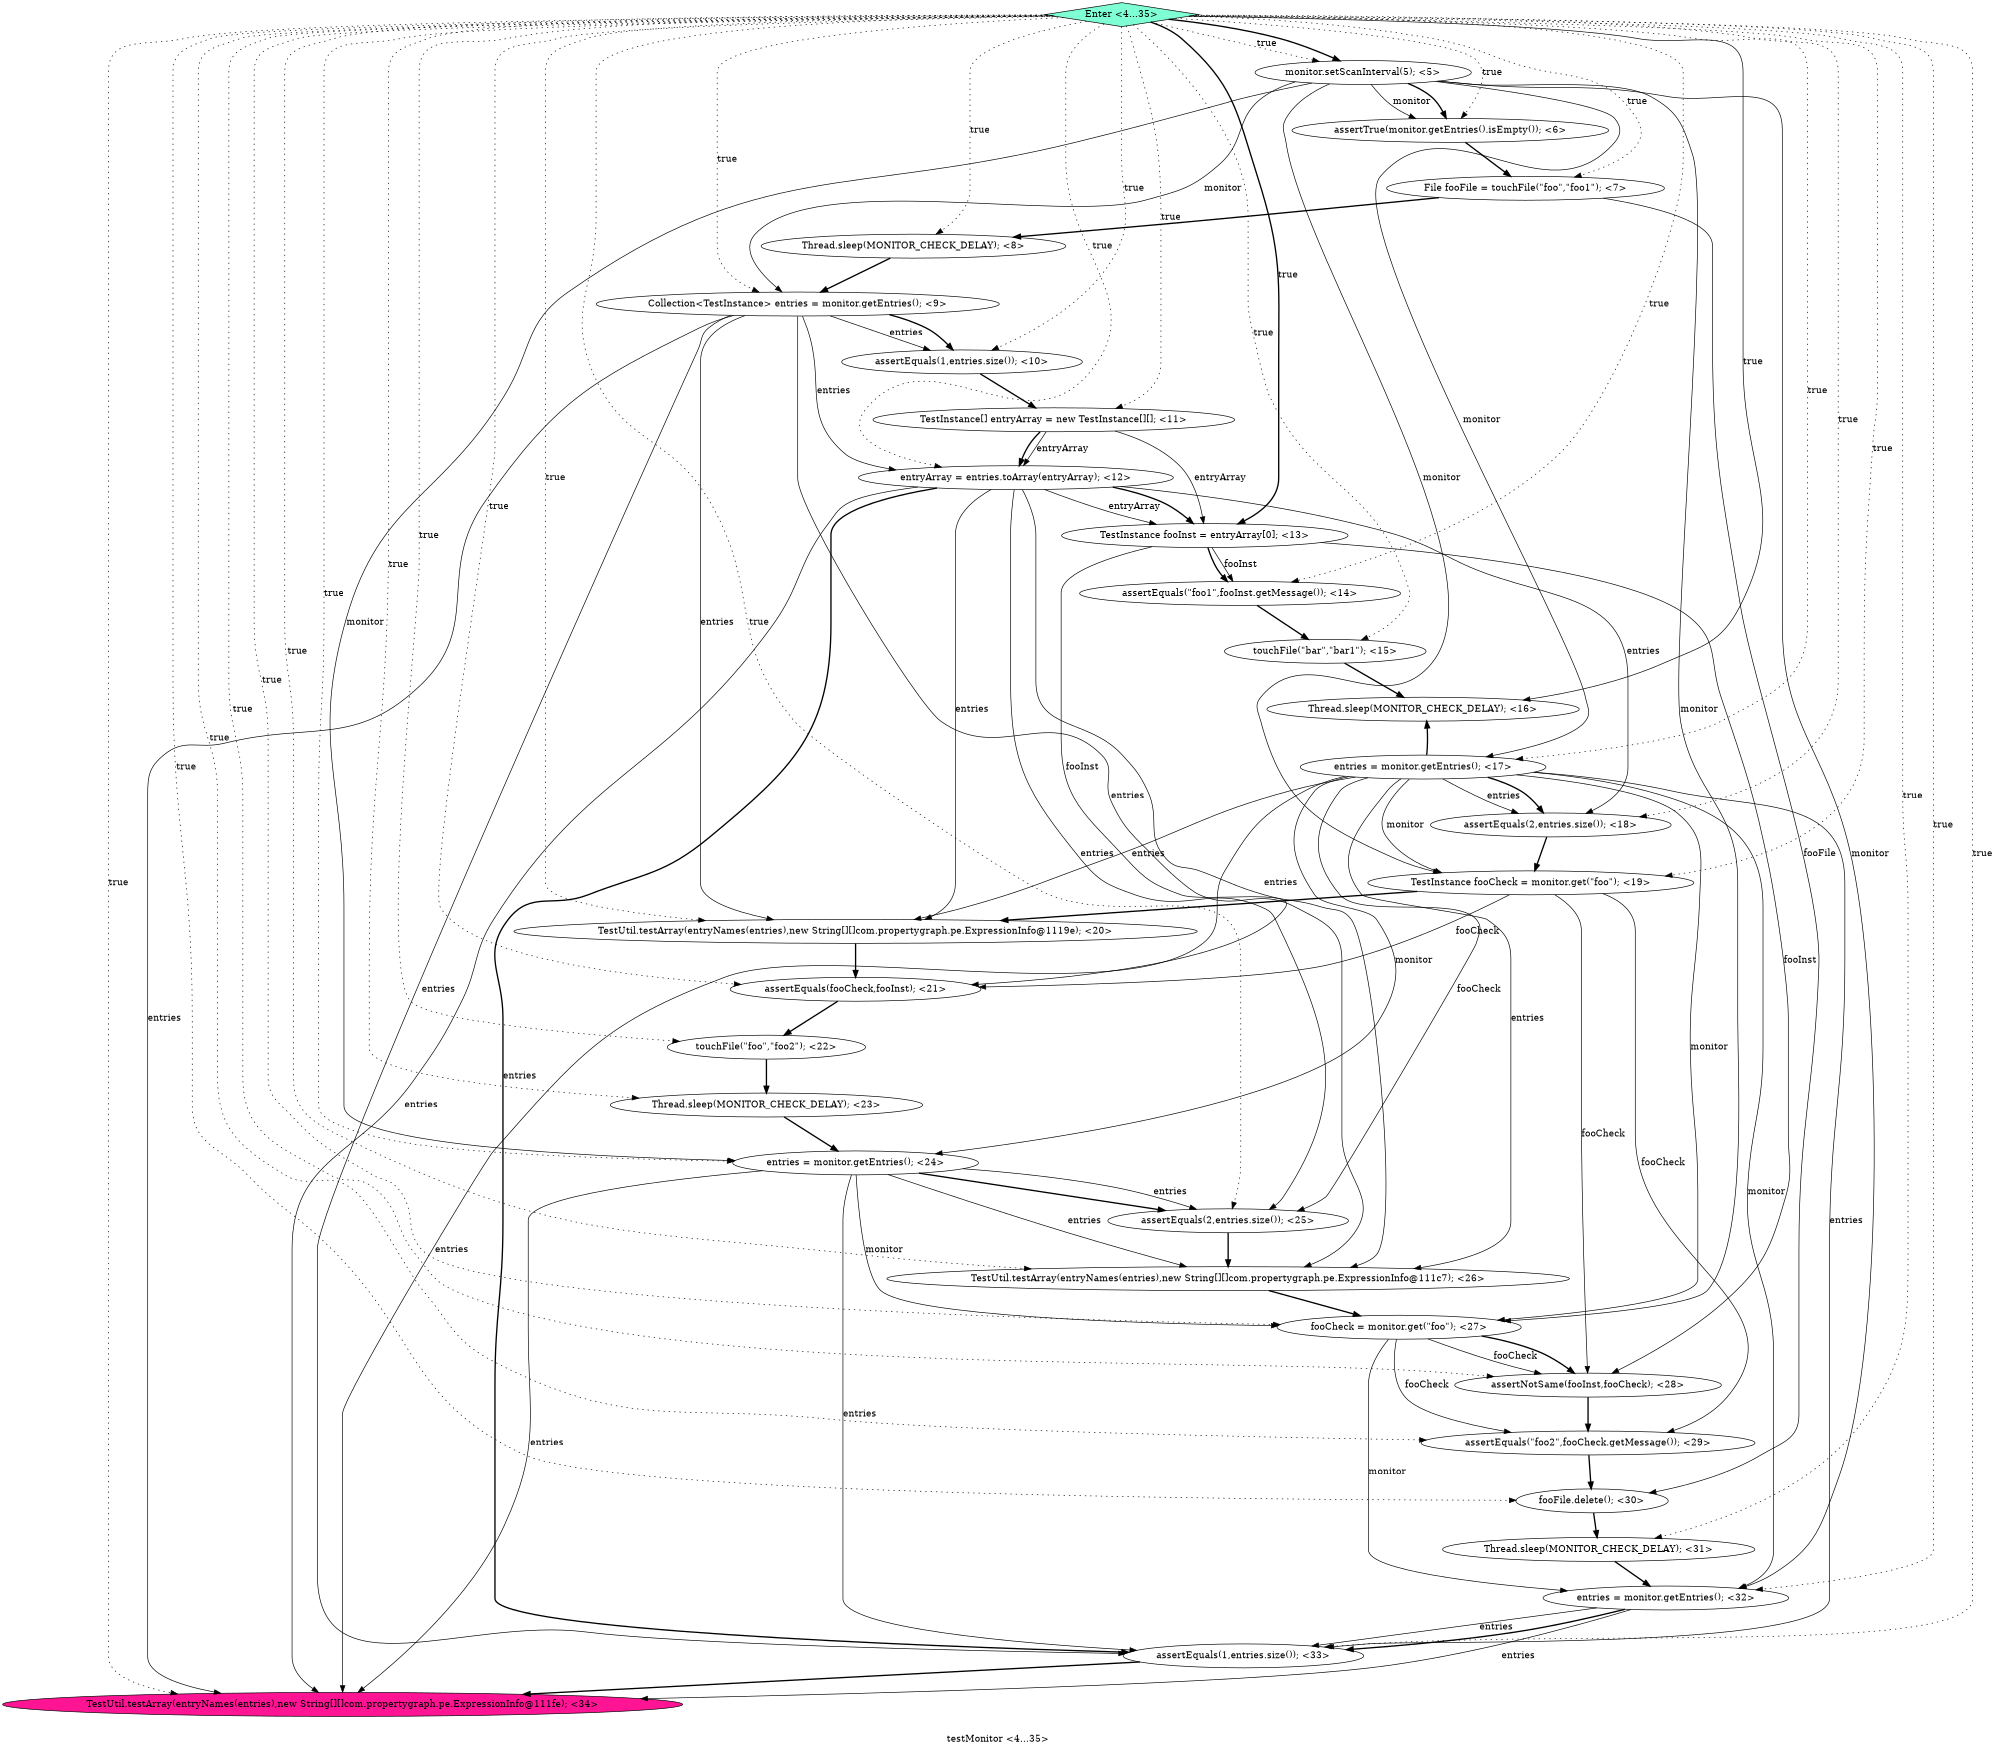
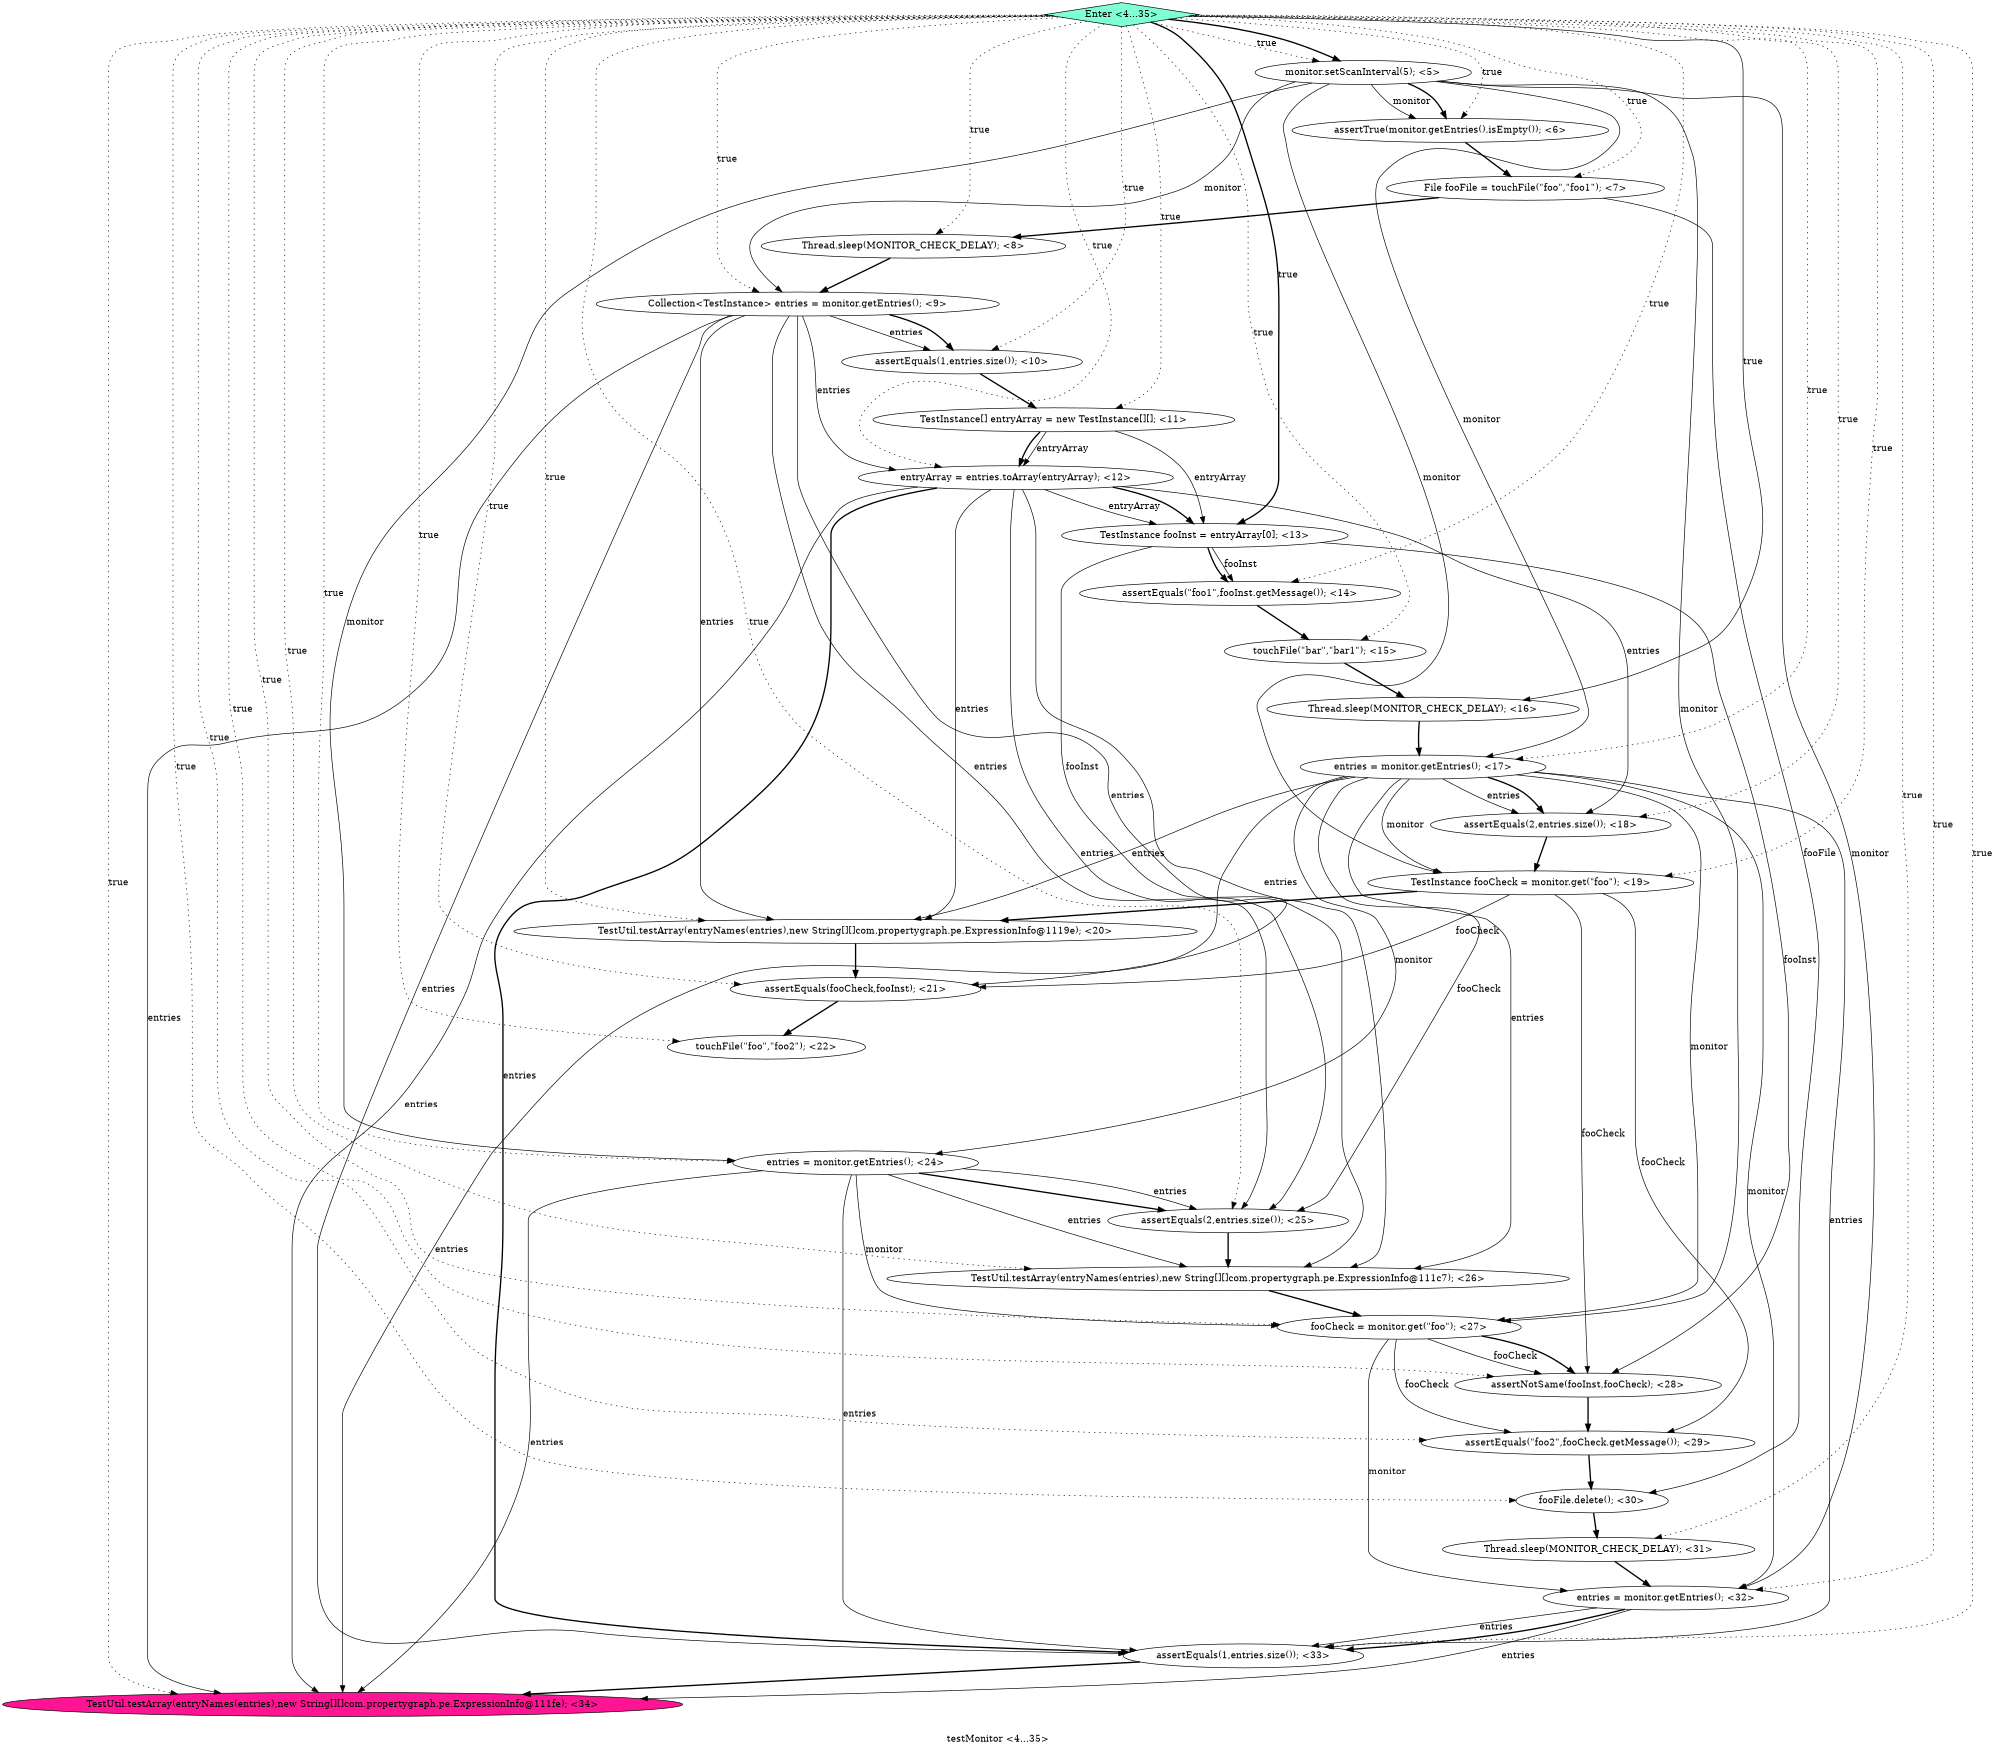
(1427, 741) -> (1419, 735)
none -> (1005, 811)
(766, 1105) -> none
